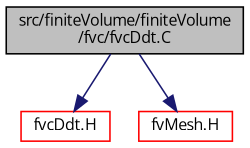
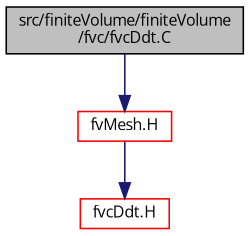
(97, 76) -> (125, 162)
